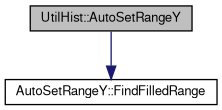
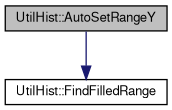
(111, 92) -> (86, 92)
